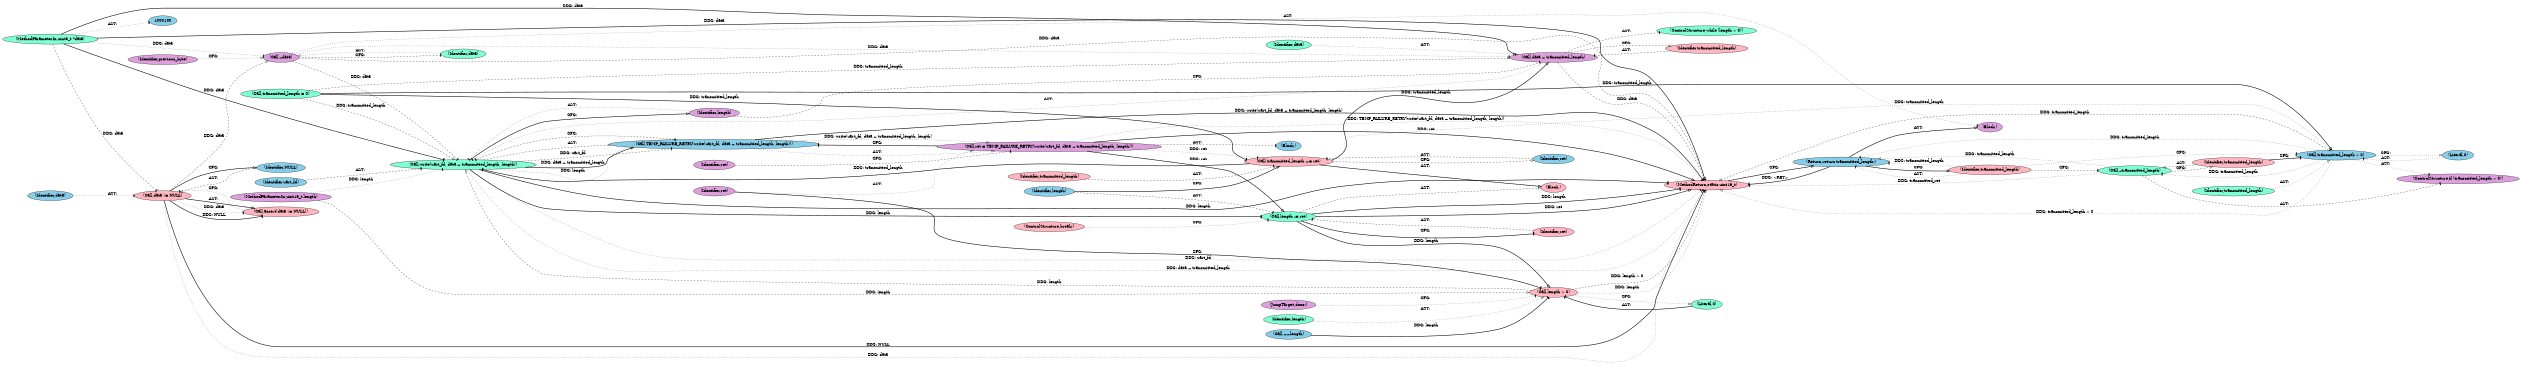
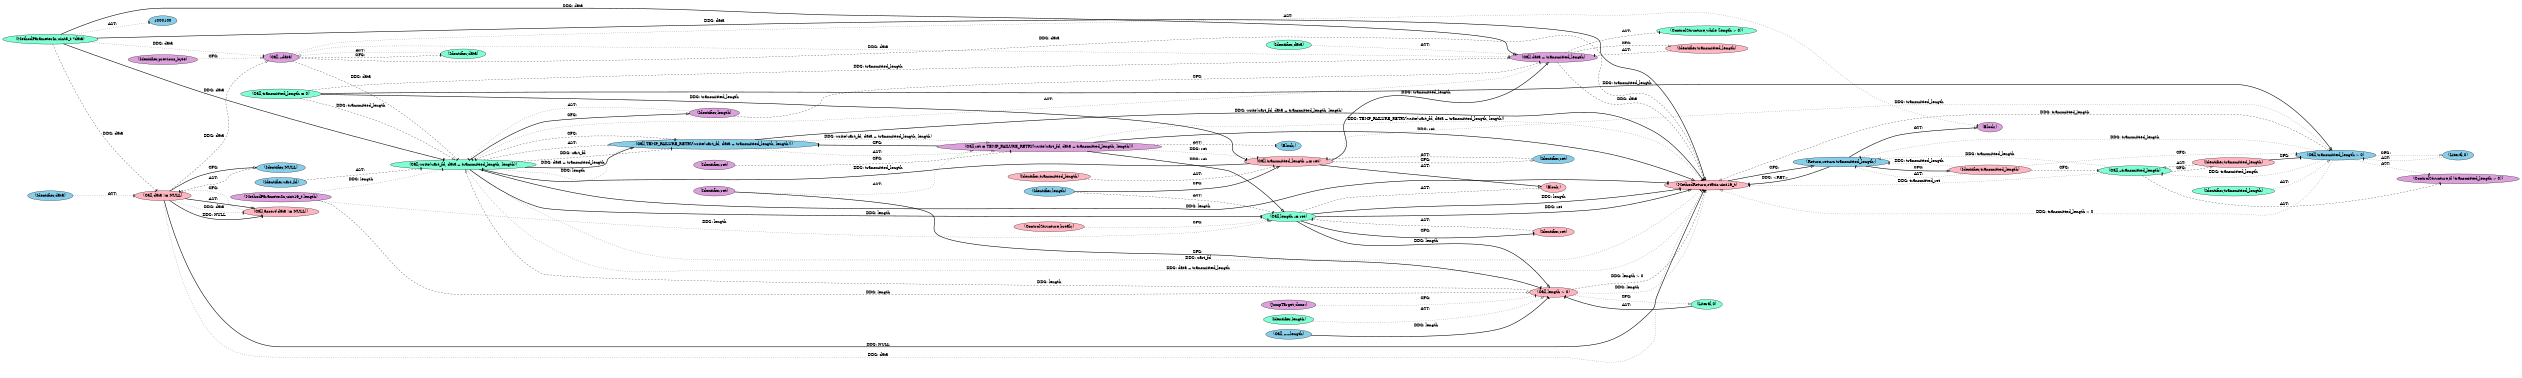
none -> (792, 233)
